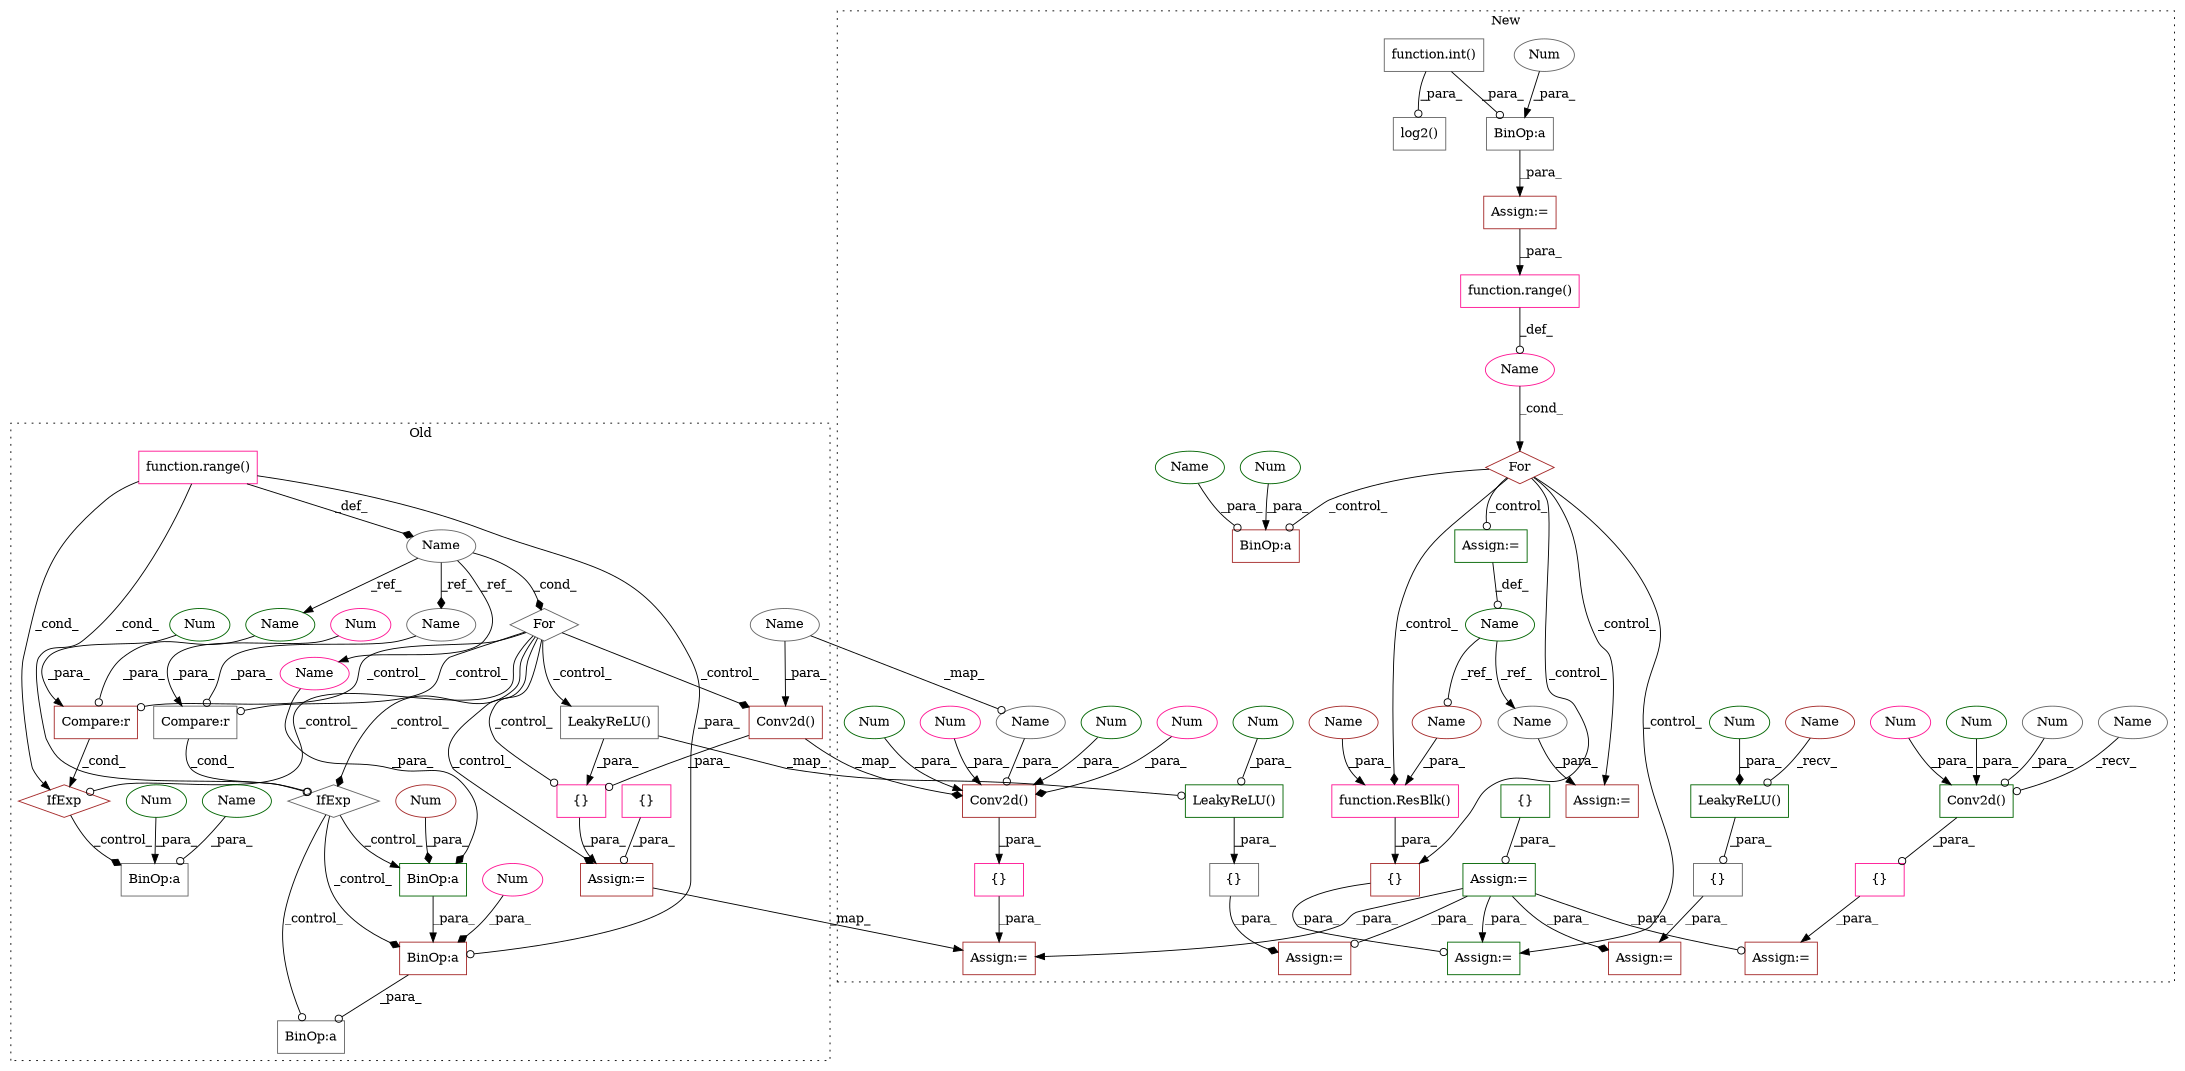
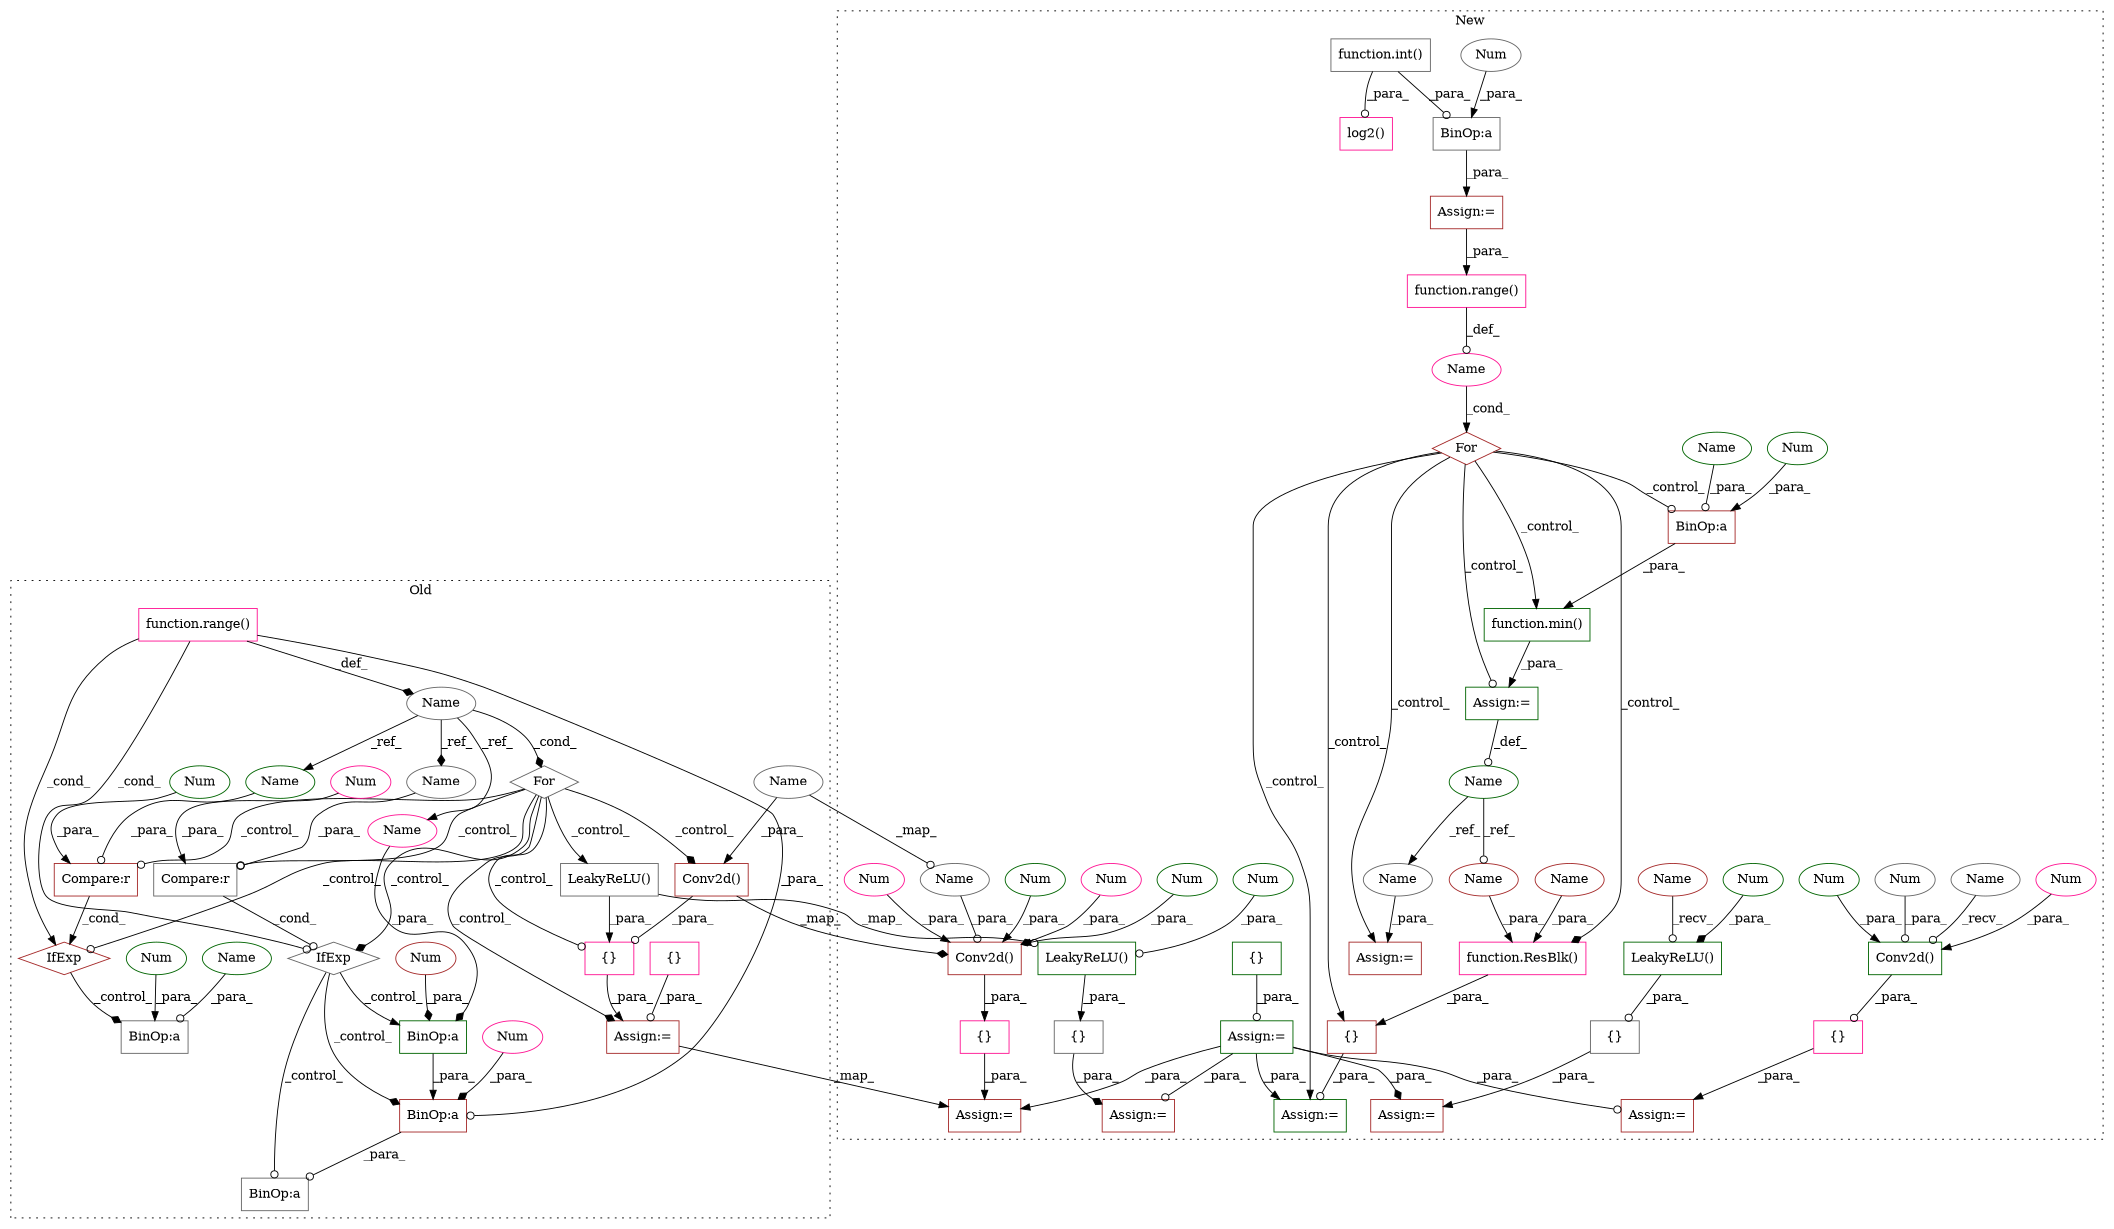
(1420, 134) -> (1366, 134)
none -> (1537, 625)
